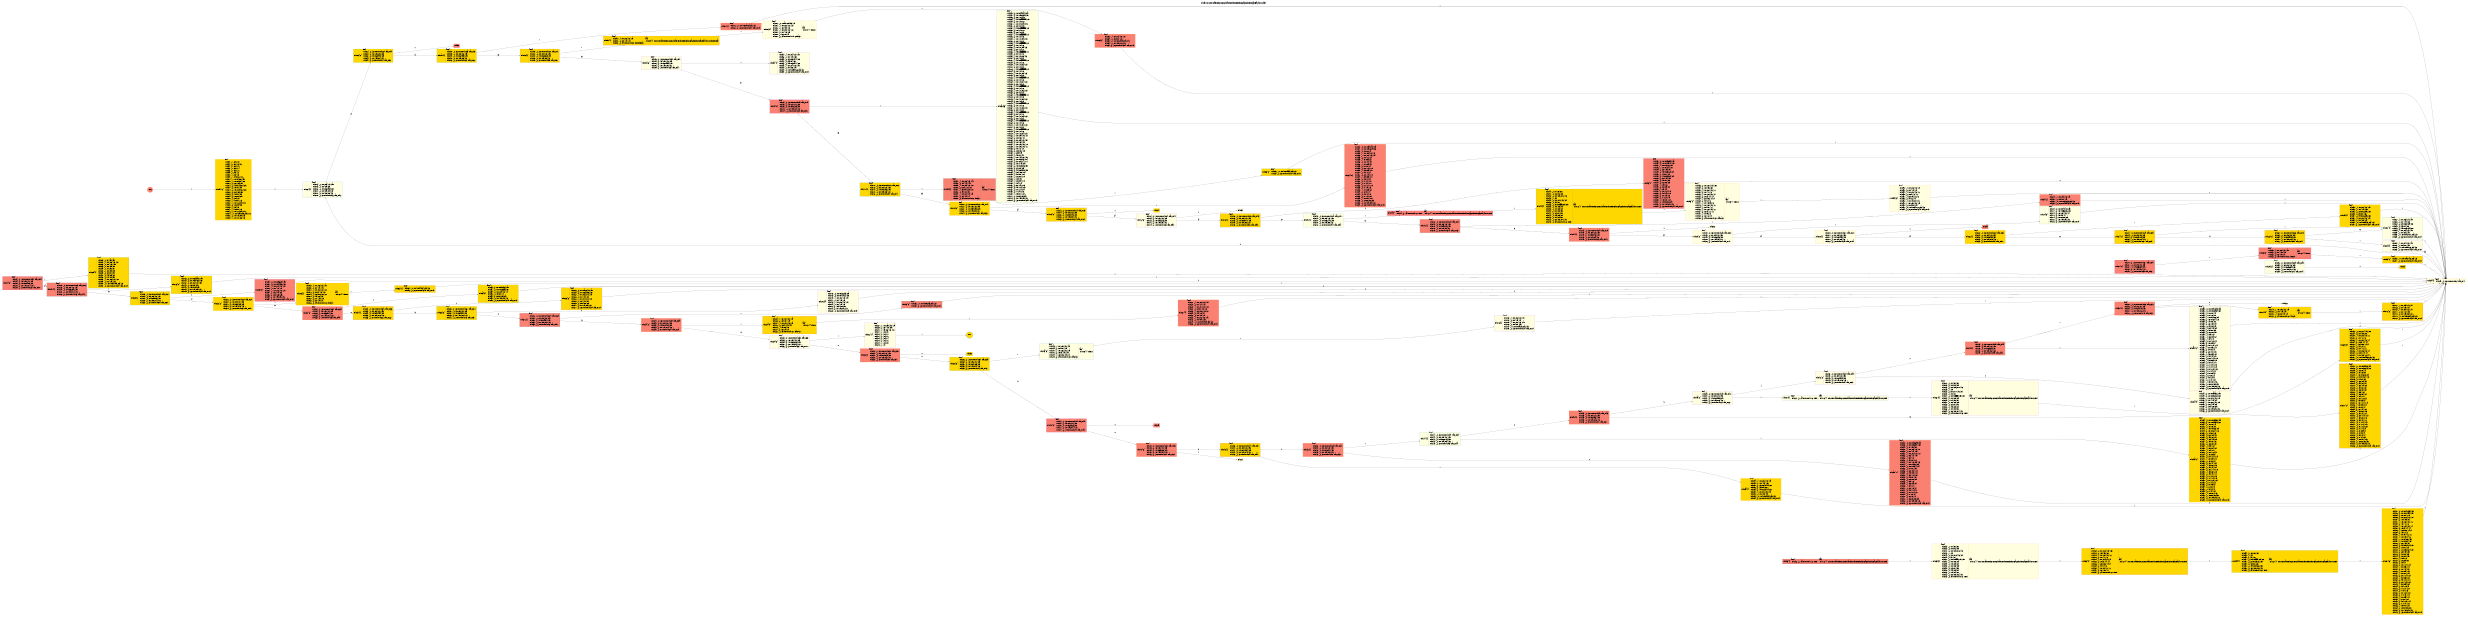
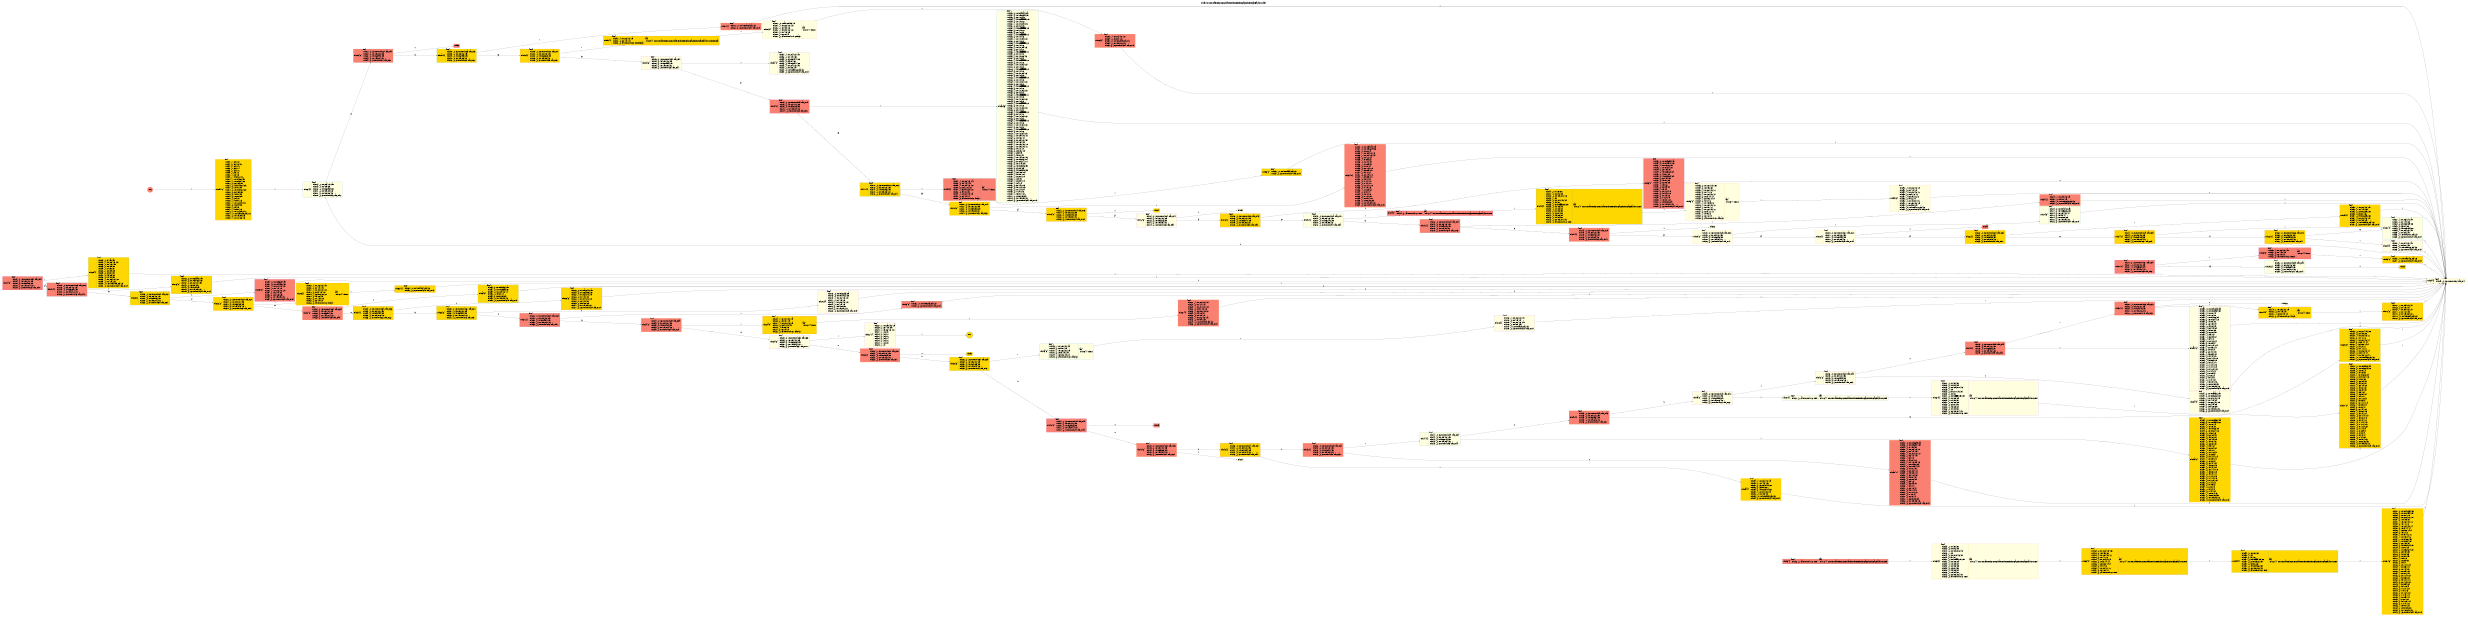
(373, 56) -> (373, 56)
(2425, 252) -> (2425, 252)
none -> (2209, 267)
